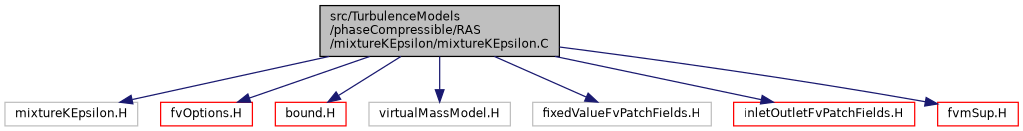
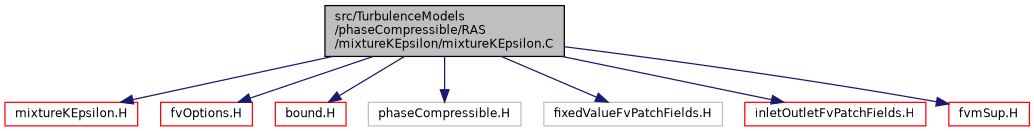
(71, 114) -> (71, 114)
(440, 114) -> (445, 114)
